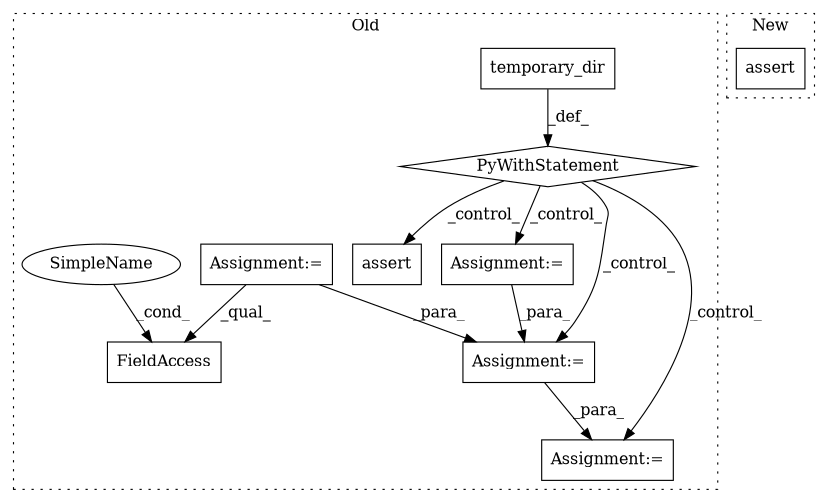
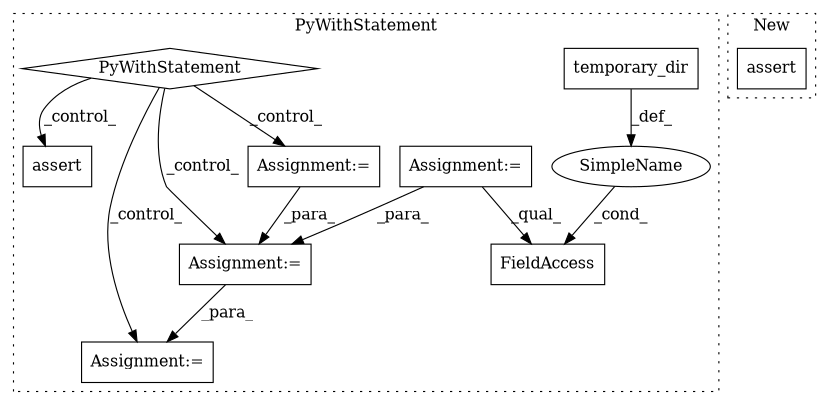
(366, 26) -> (366, 26)
(548, 112) -> (631, 112)
